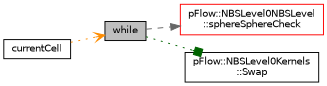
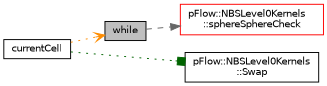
(252, 20) -> (252, 20)
(169, 44) -> (123, 56)
